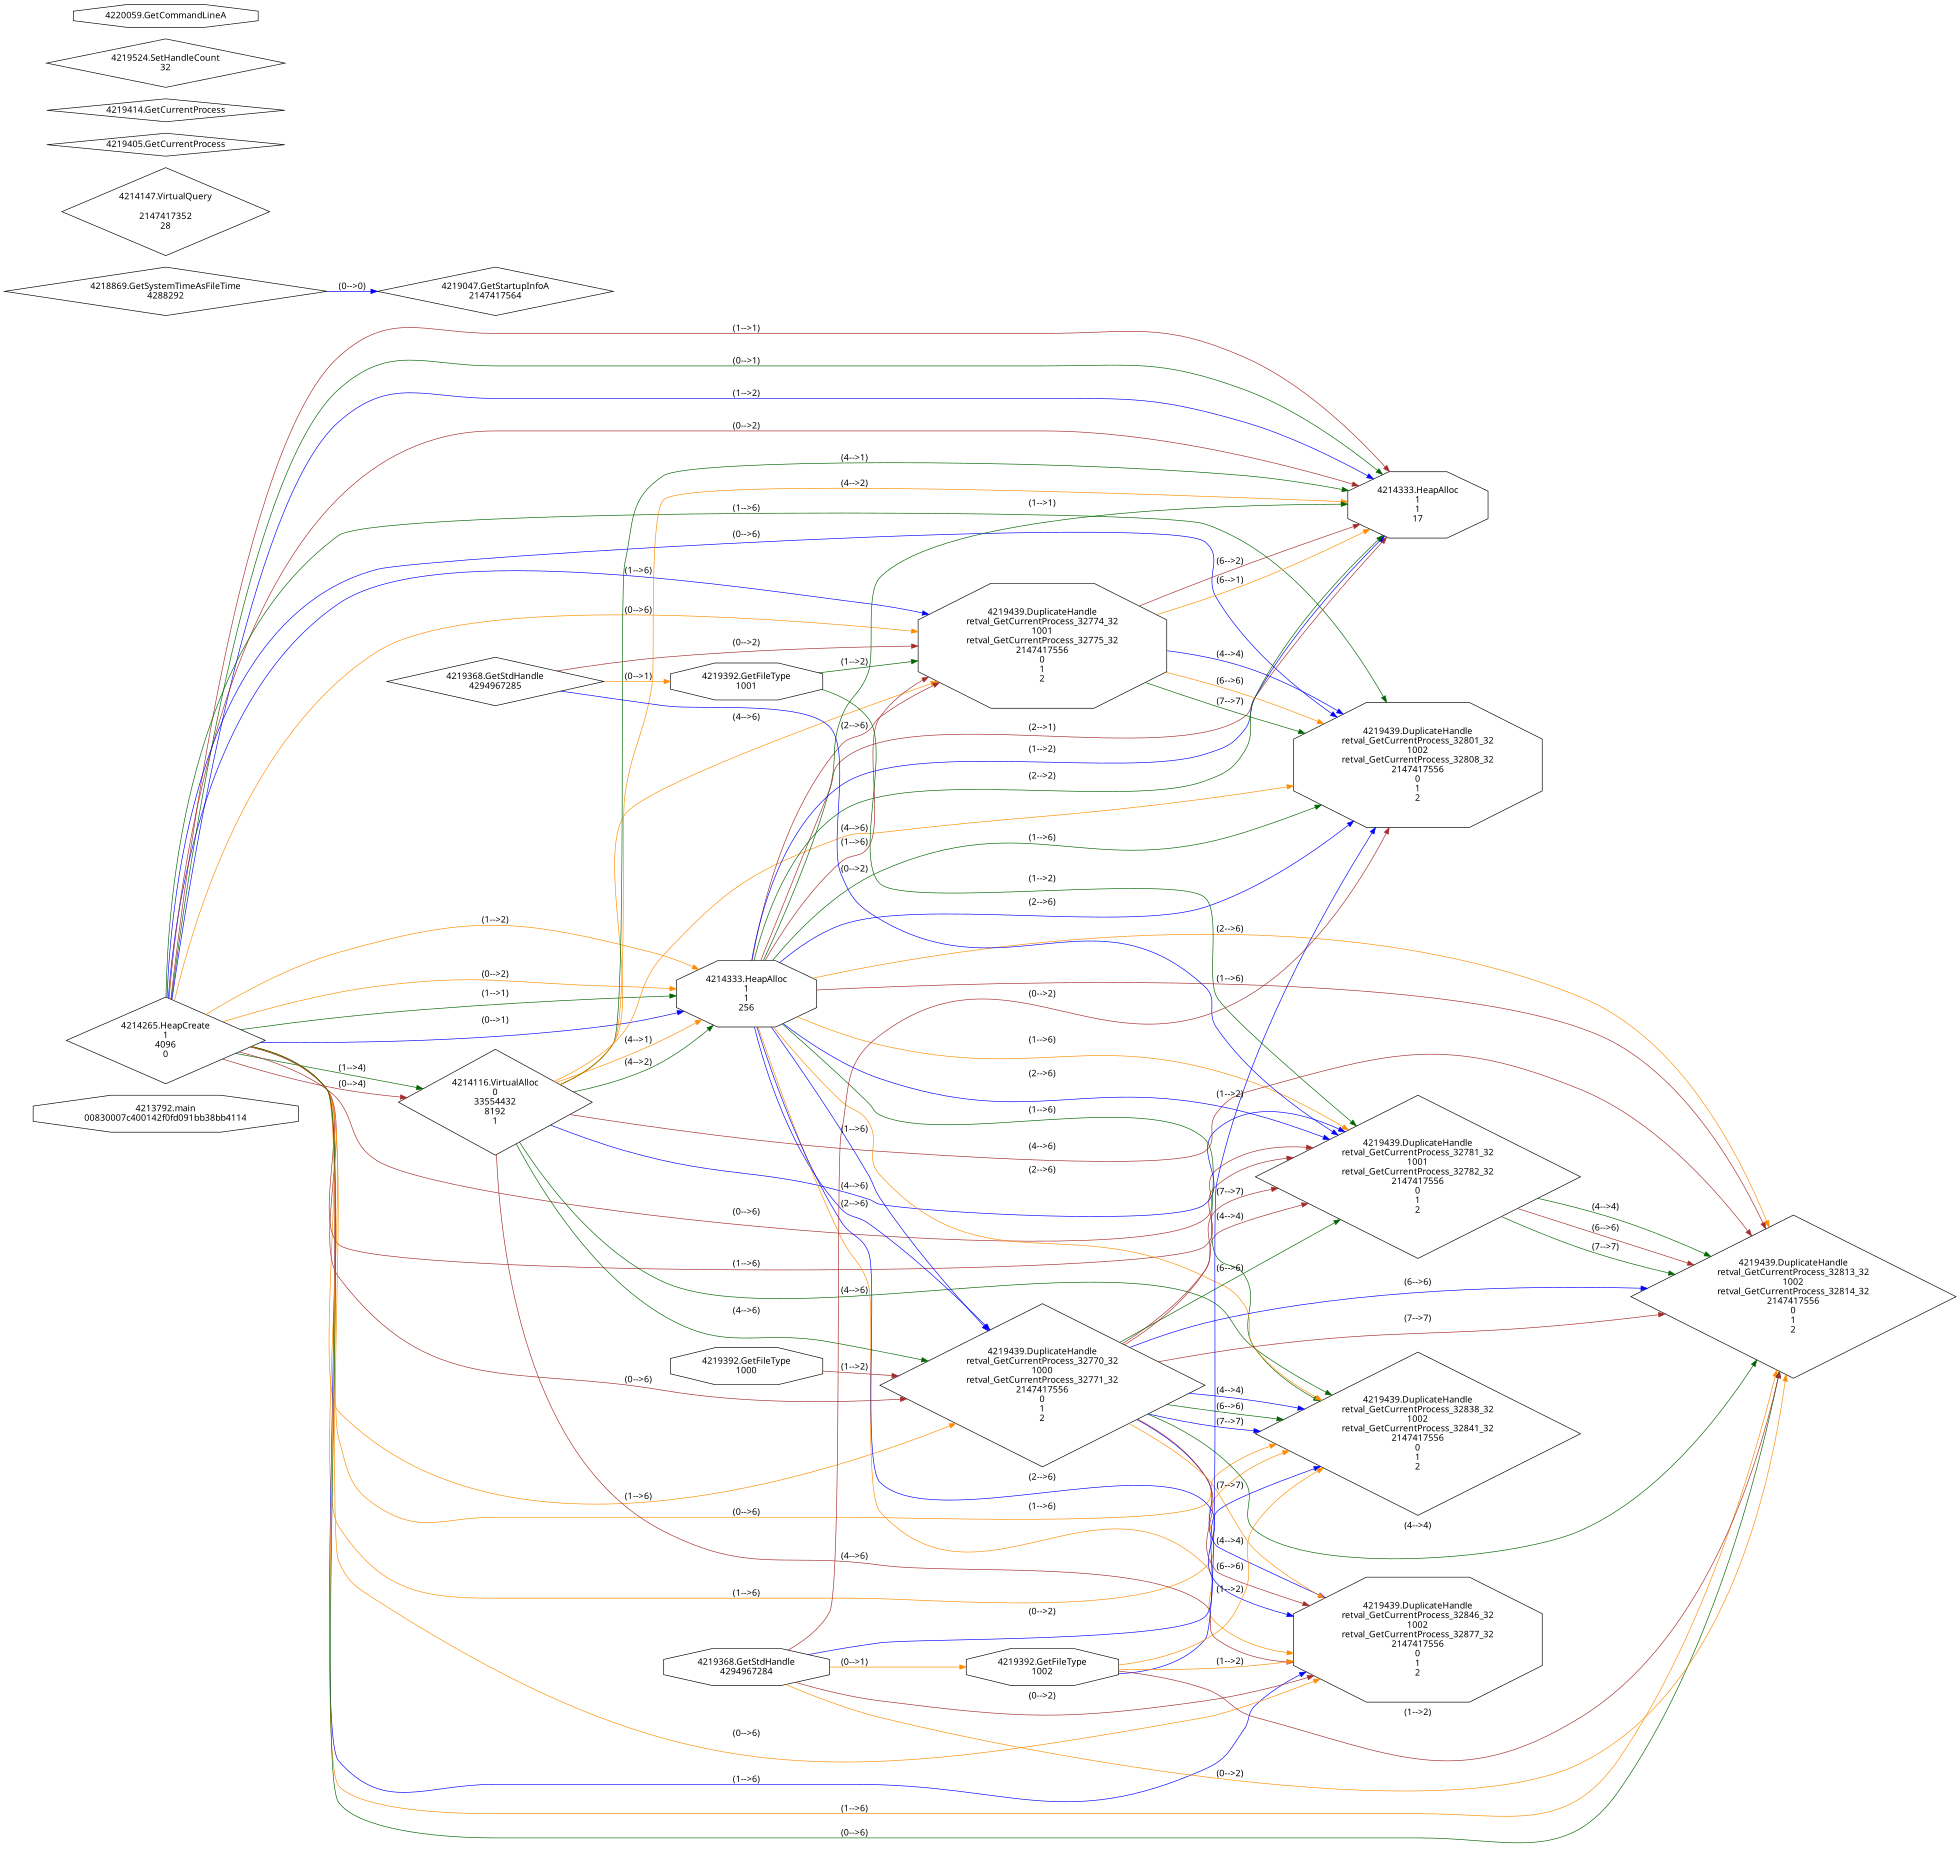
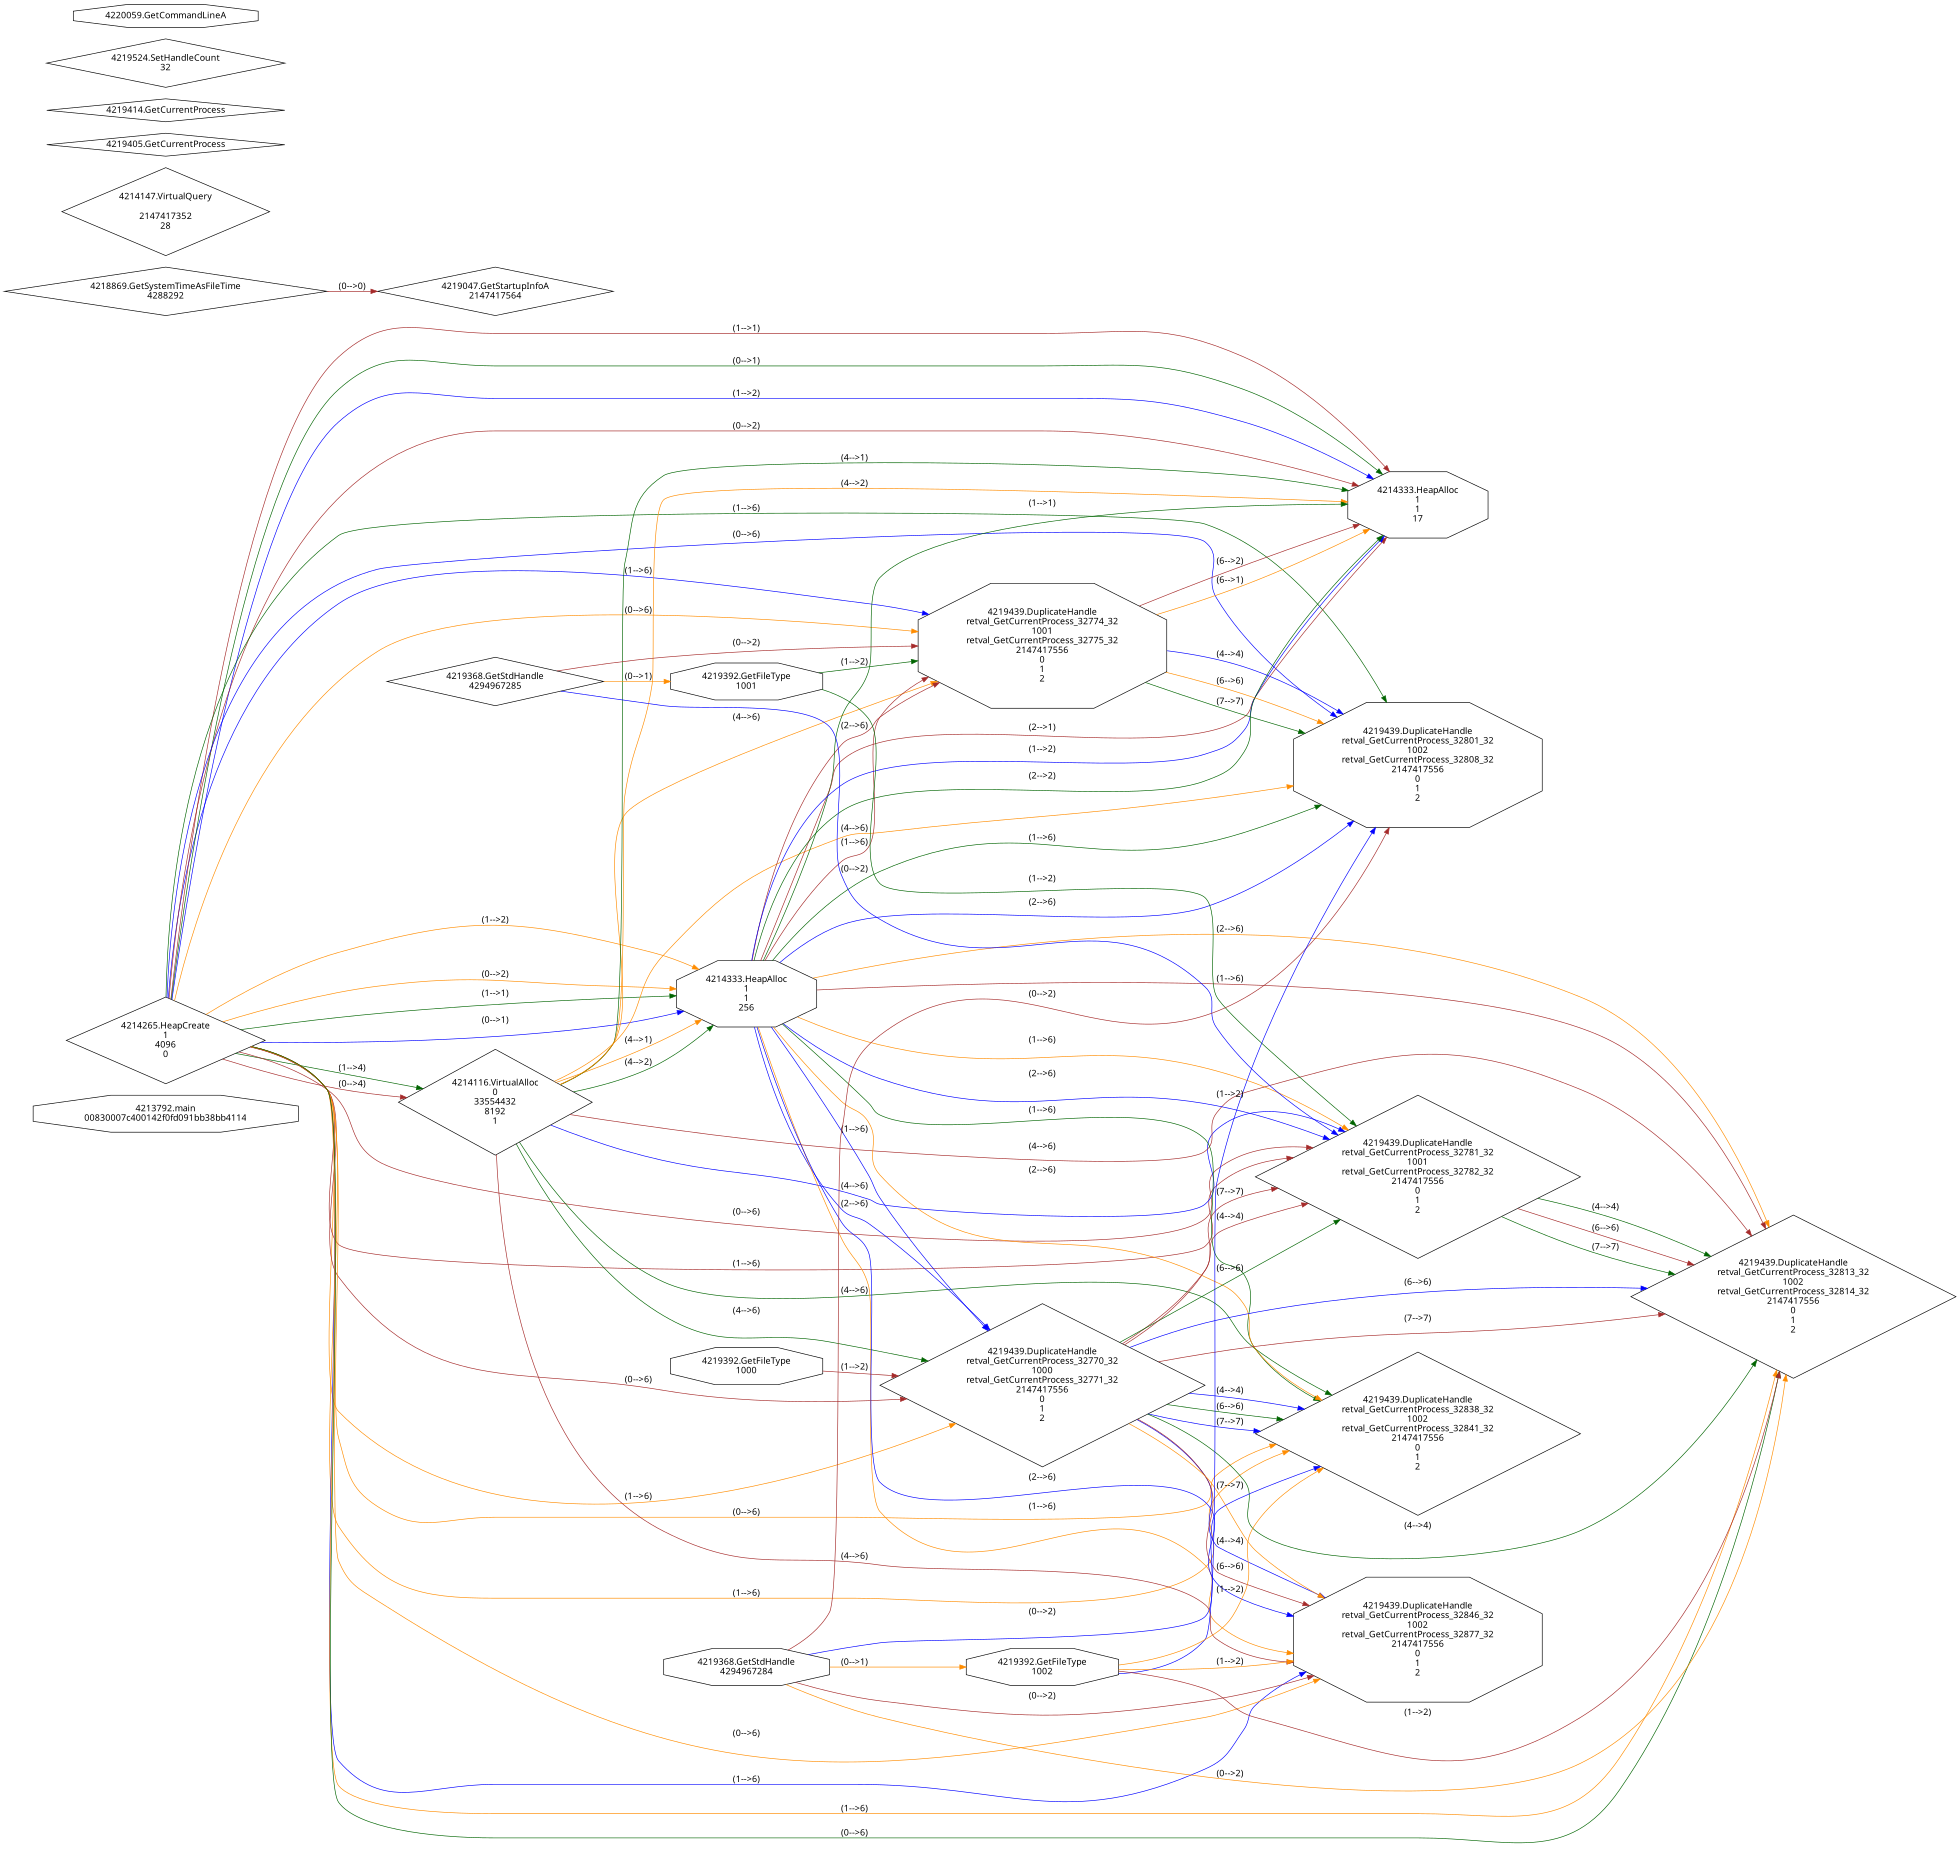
(349, 291) -> (349, 291)
